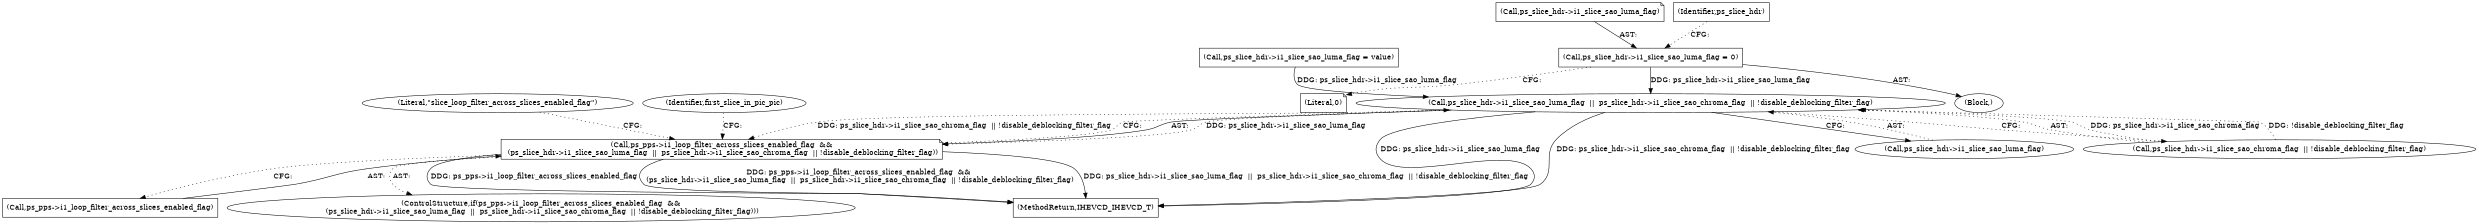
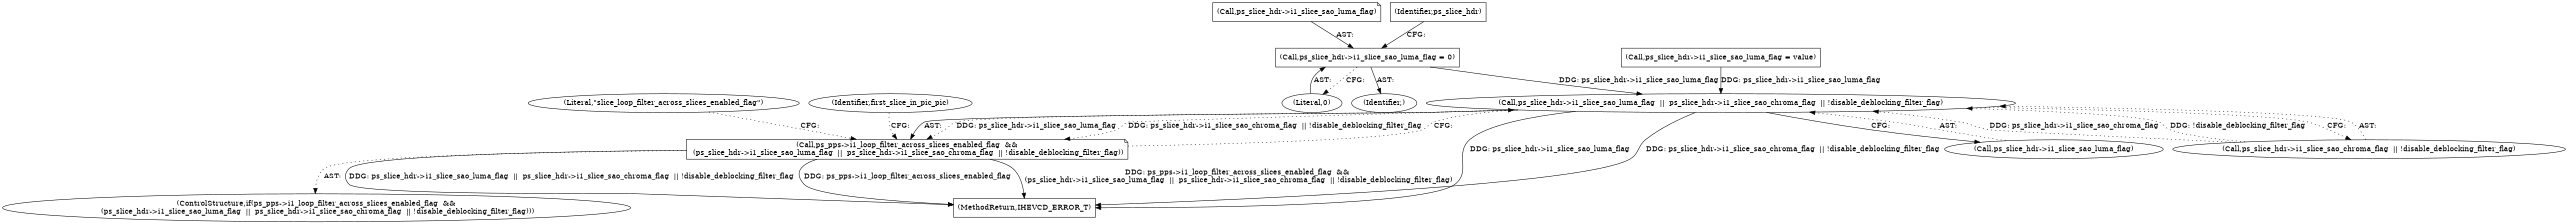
(1688, 33) -> (1405, 33)
none -> (1312, 80)
(1323, 103) -> (1312, 103)
(1979, 103) -> (1384, 103)
(110, 208) -> none
(1086, 208) -> (1024, 208)
